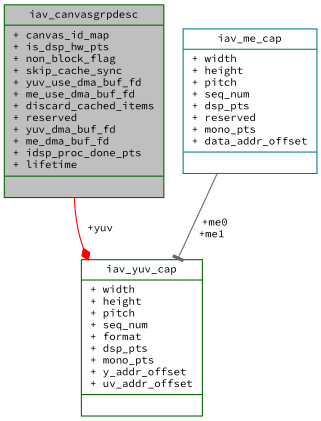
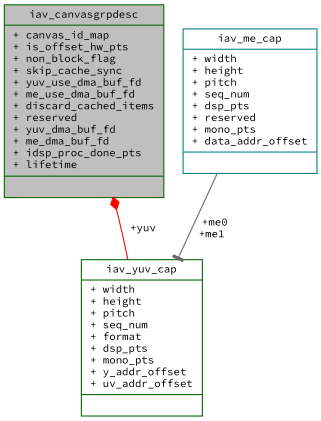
(62, 47) -> (71, 47)
(77, 223) -> (123, 235)
